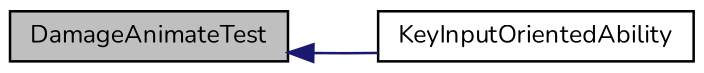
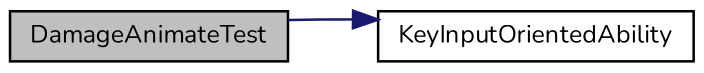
(346, 53) -> (321, 20)
